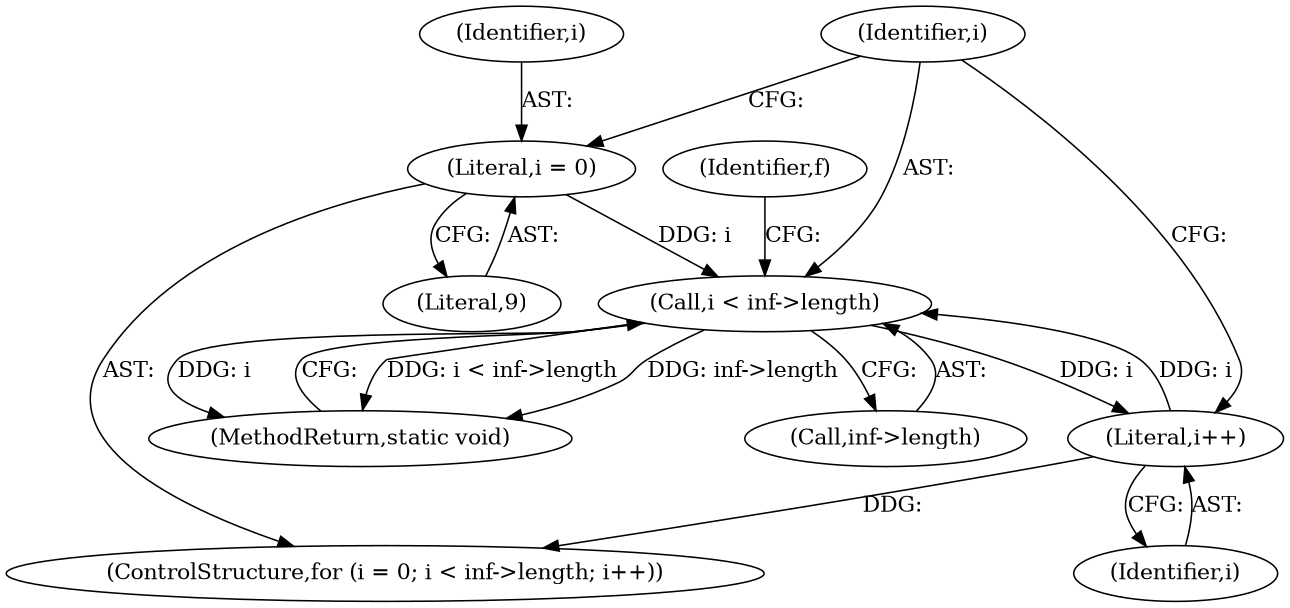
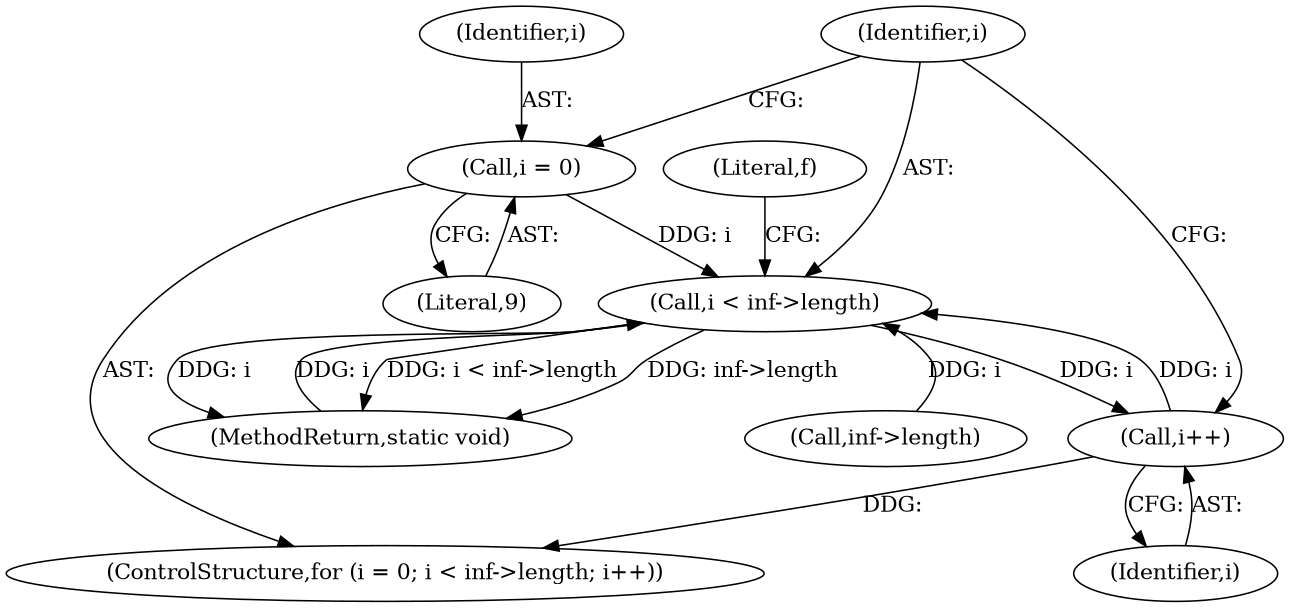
(522, 169) -> (522, 169)
(765, 169) -> (765, 169)
(845, 359) -> none
(333, 371) -> (333, 371)
(965, 371) -> (965, 371)
(1176, 439) -> (1176, 439)
